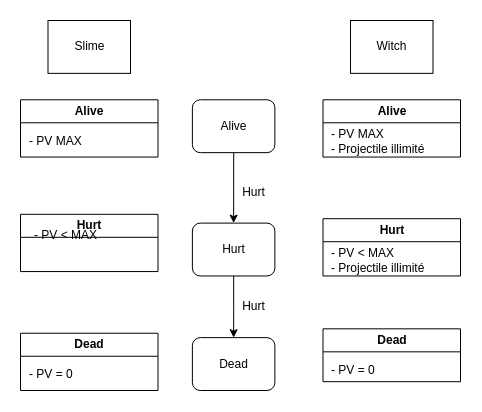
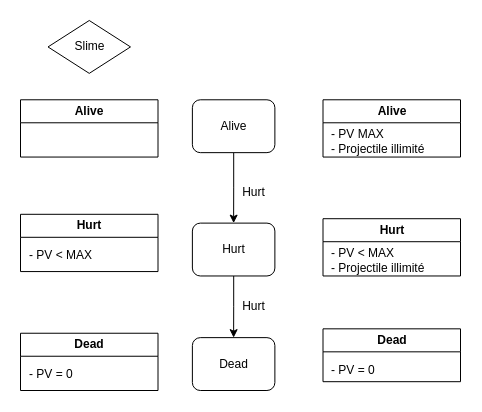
(89, 47) -> (89, 47)
(392, 47) -> none
(67, 141) -> none
(77, 236) -> (72, 256)
